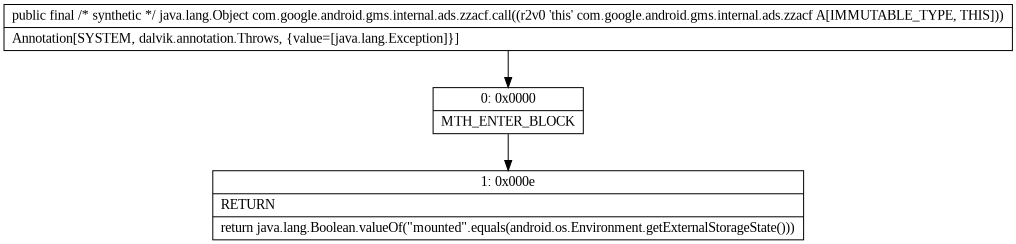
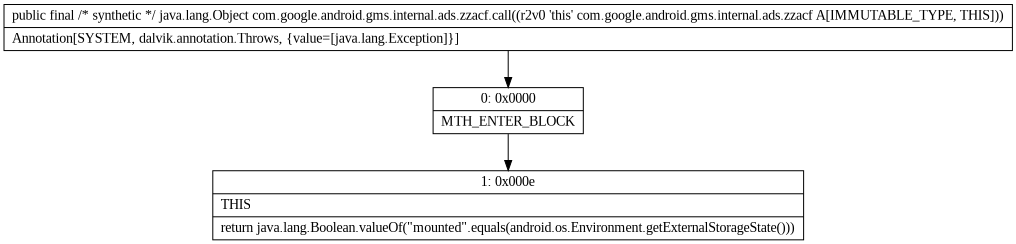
(248, 205) -> (236, 205)
